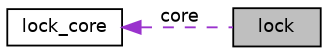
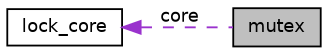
(277, 27) -> (277, 27)
